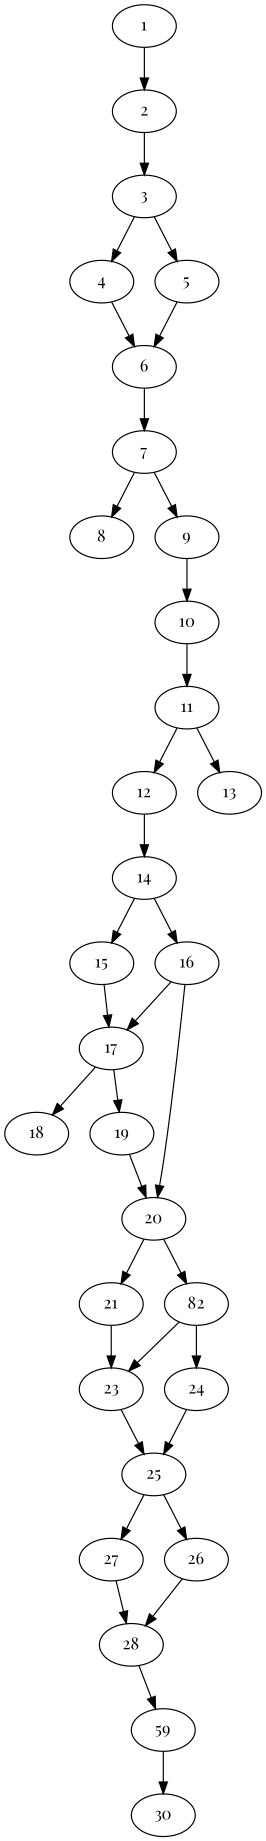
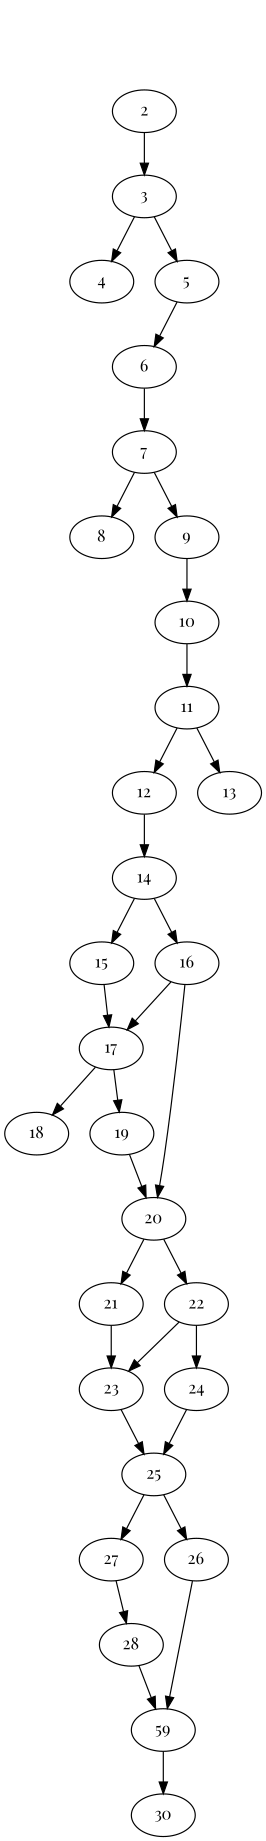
(144, 26) -> none
(120, 319) -> none
(196, 1304) -> (196, 1304)
(168, 1598) -> (181, 1639)
